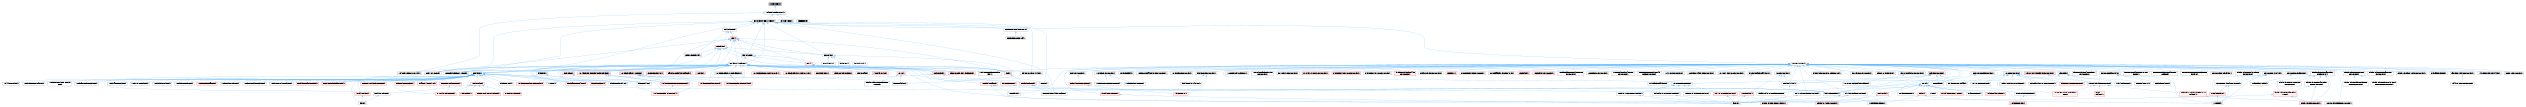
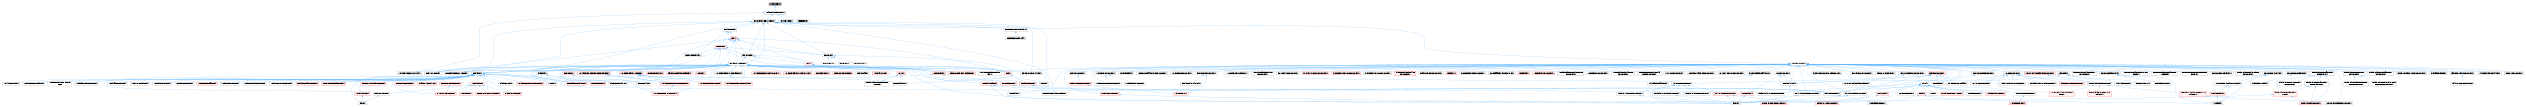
(2100, 94) -> (2100, 94)
